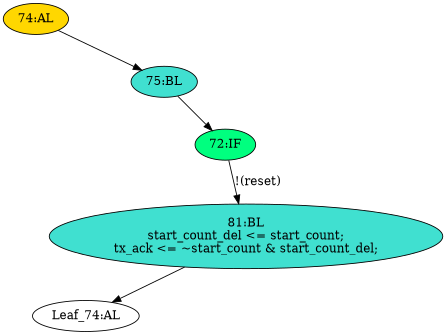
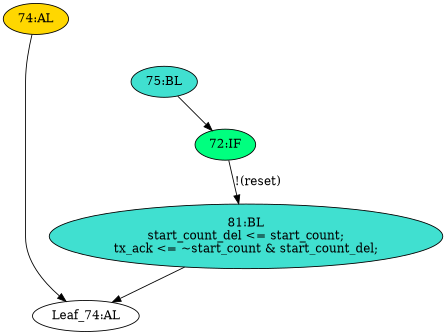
(96, 49) -> (26, 170)
